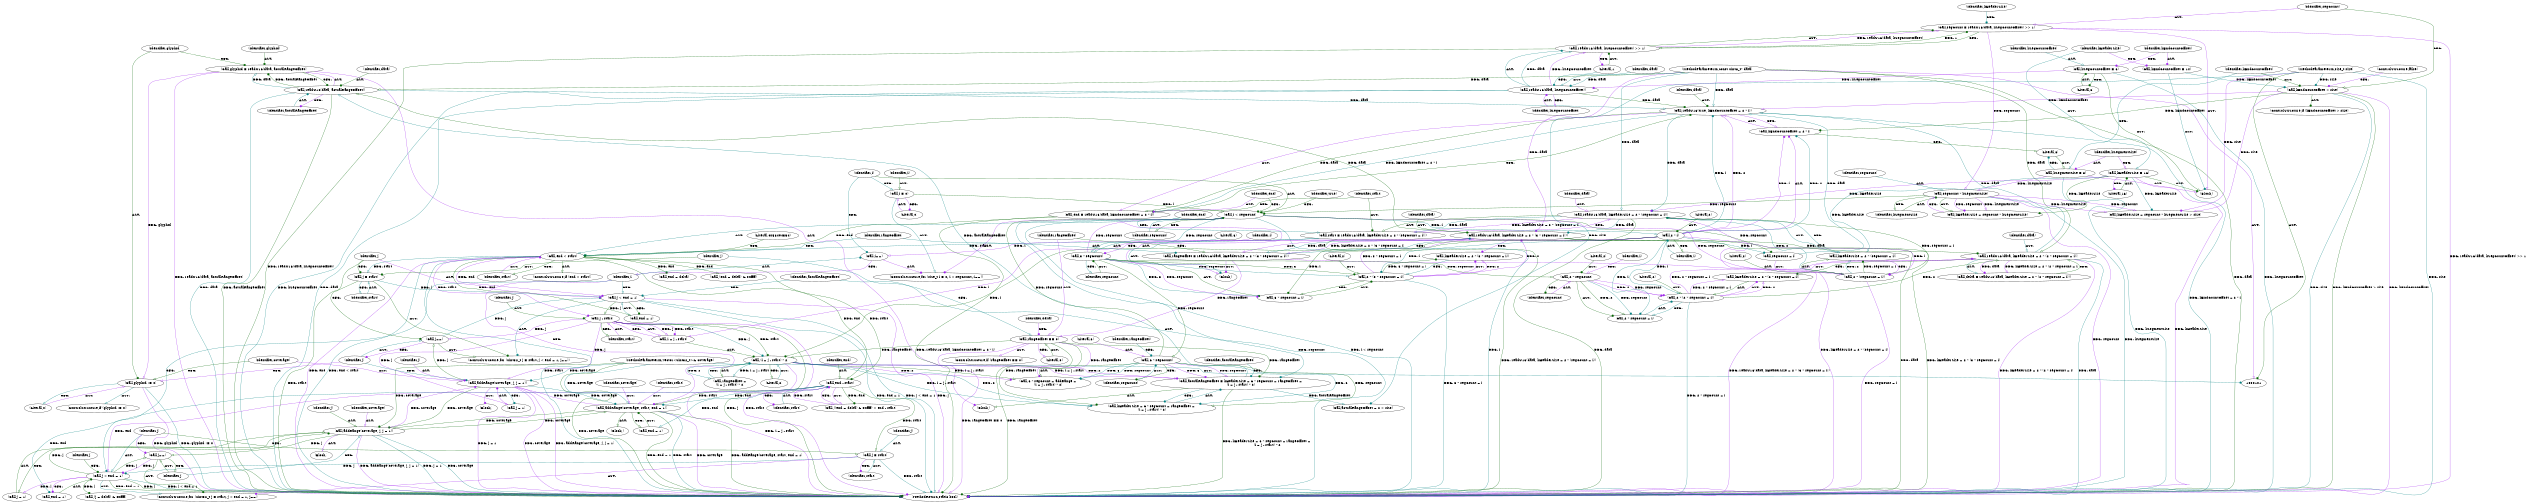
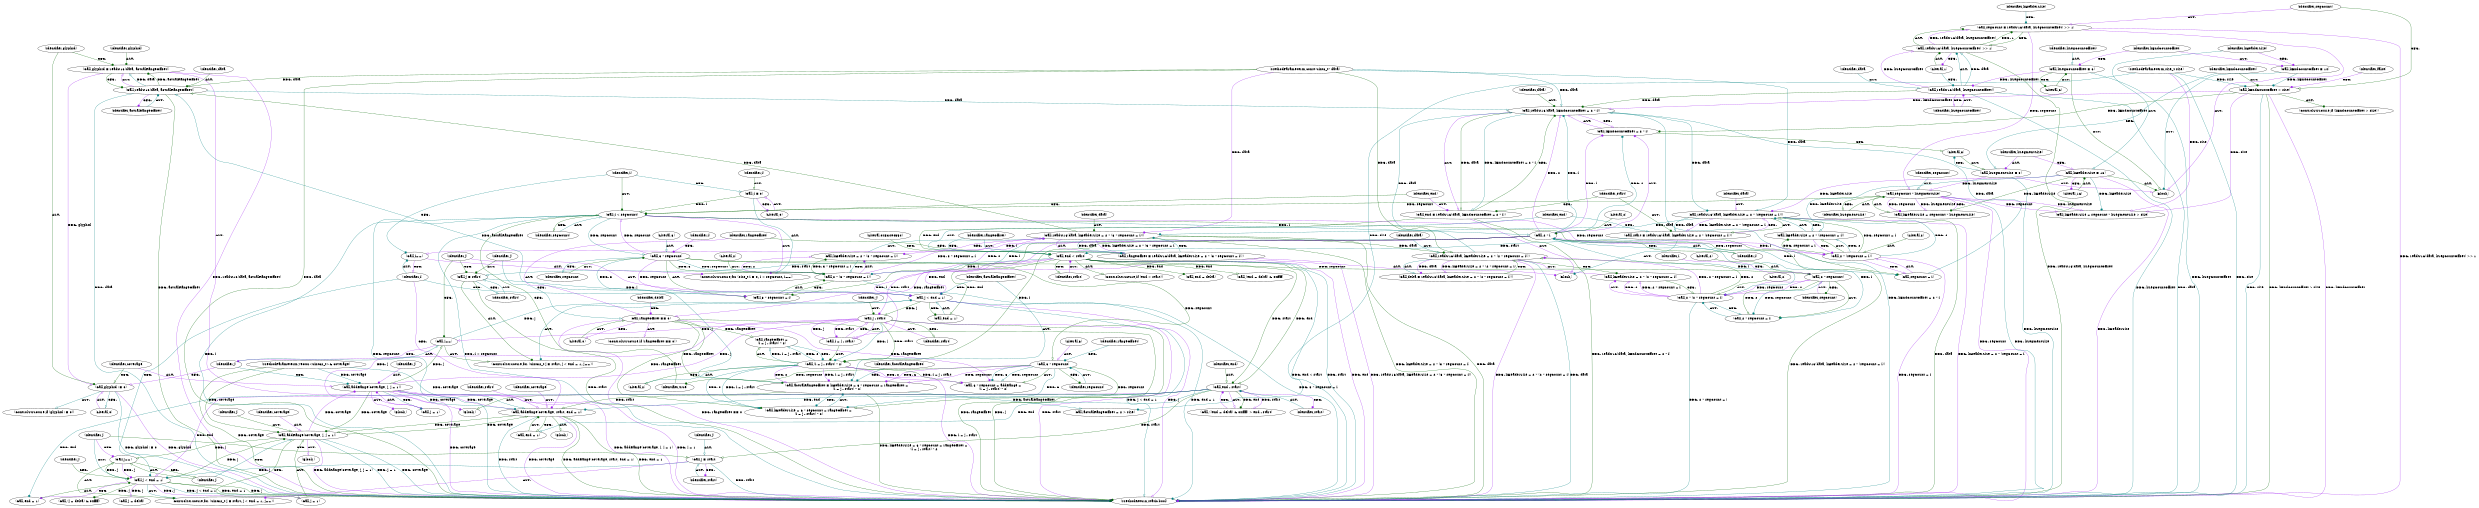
(2398, 69) -> (2373, 69)
(1627, 74) -> none
(1713, 111) -> (1561, 111)
(2226, 126) -> (2190, 158)
(1007, 235) -> (849, 370)
none -> (950, 240)
none -> (1883, 267)
(1742, 288) -> (1692, 287)
(902, 347) -> (714, 328)
(2254, 383) -> none
none -> (132, 501)
